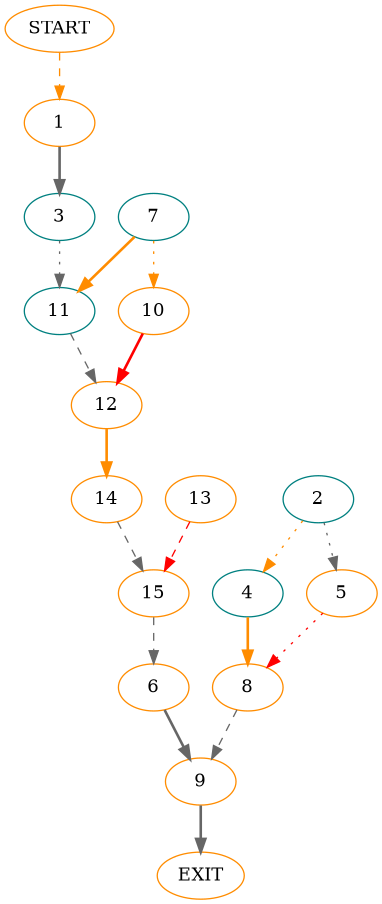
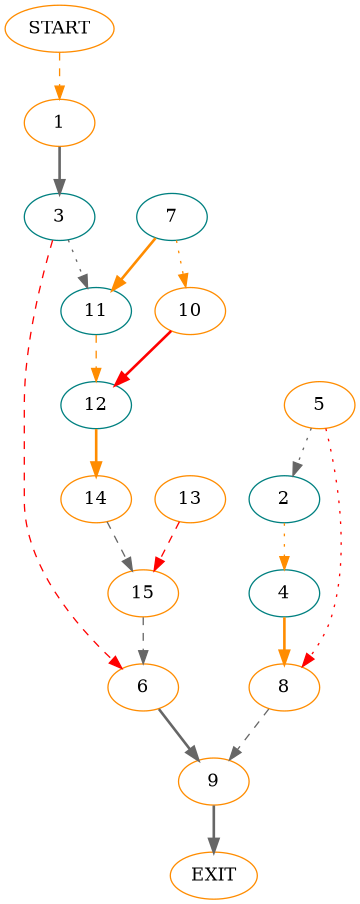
(80, 352) -> (96, 352)
(107, 405) -> (96, 405)
none -> (24, 462)
(328, 540) -> (304, 446)
